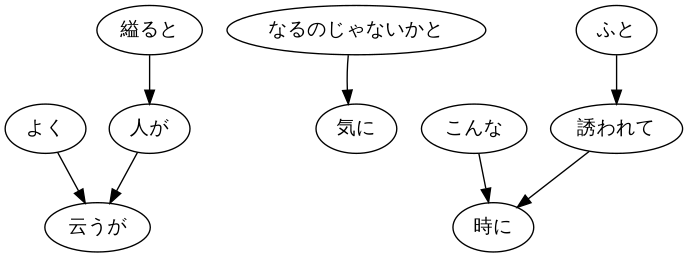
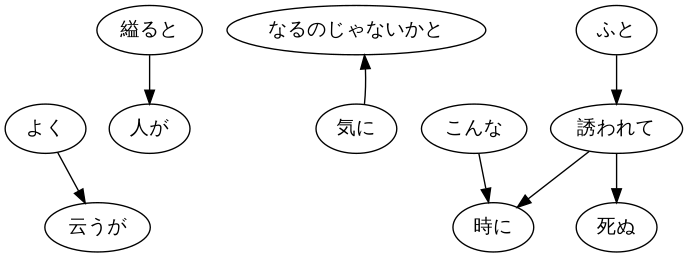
(347, 73) -> (366, 86)
(127, 172) -> none
none -> (617, 227)
